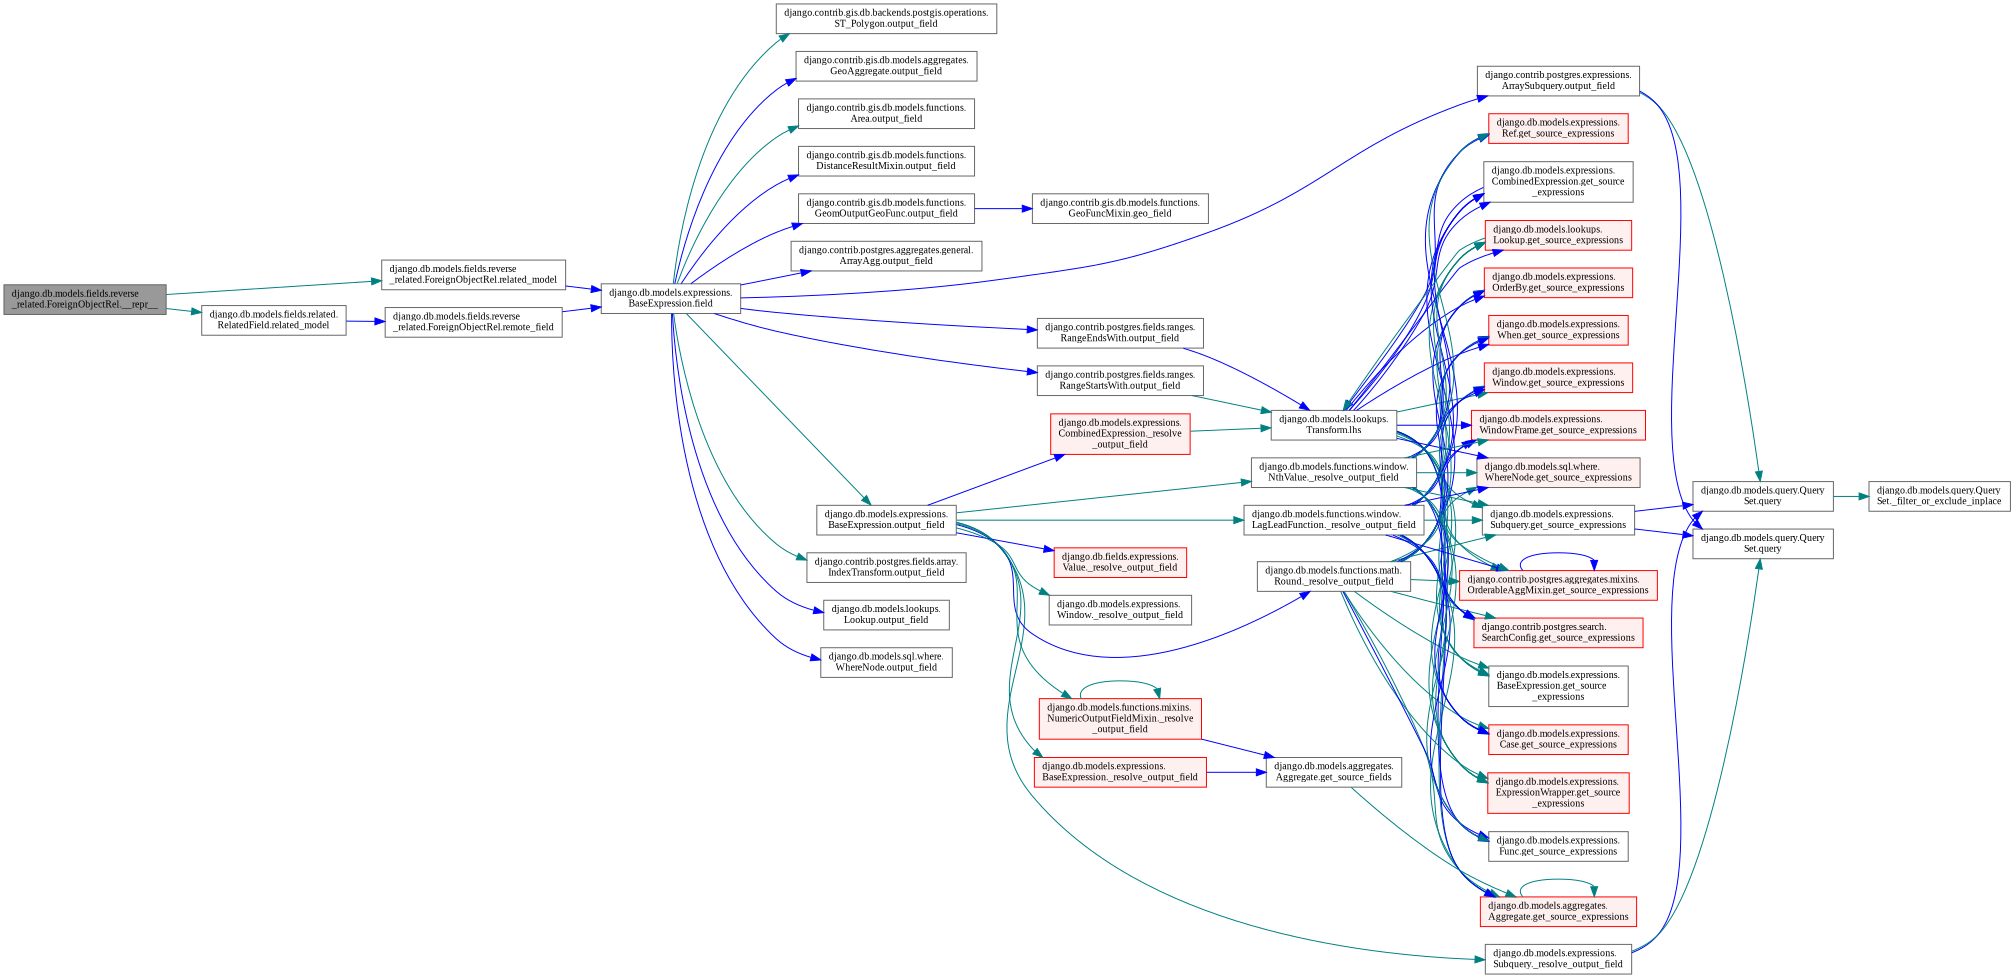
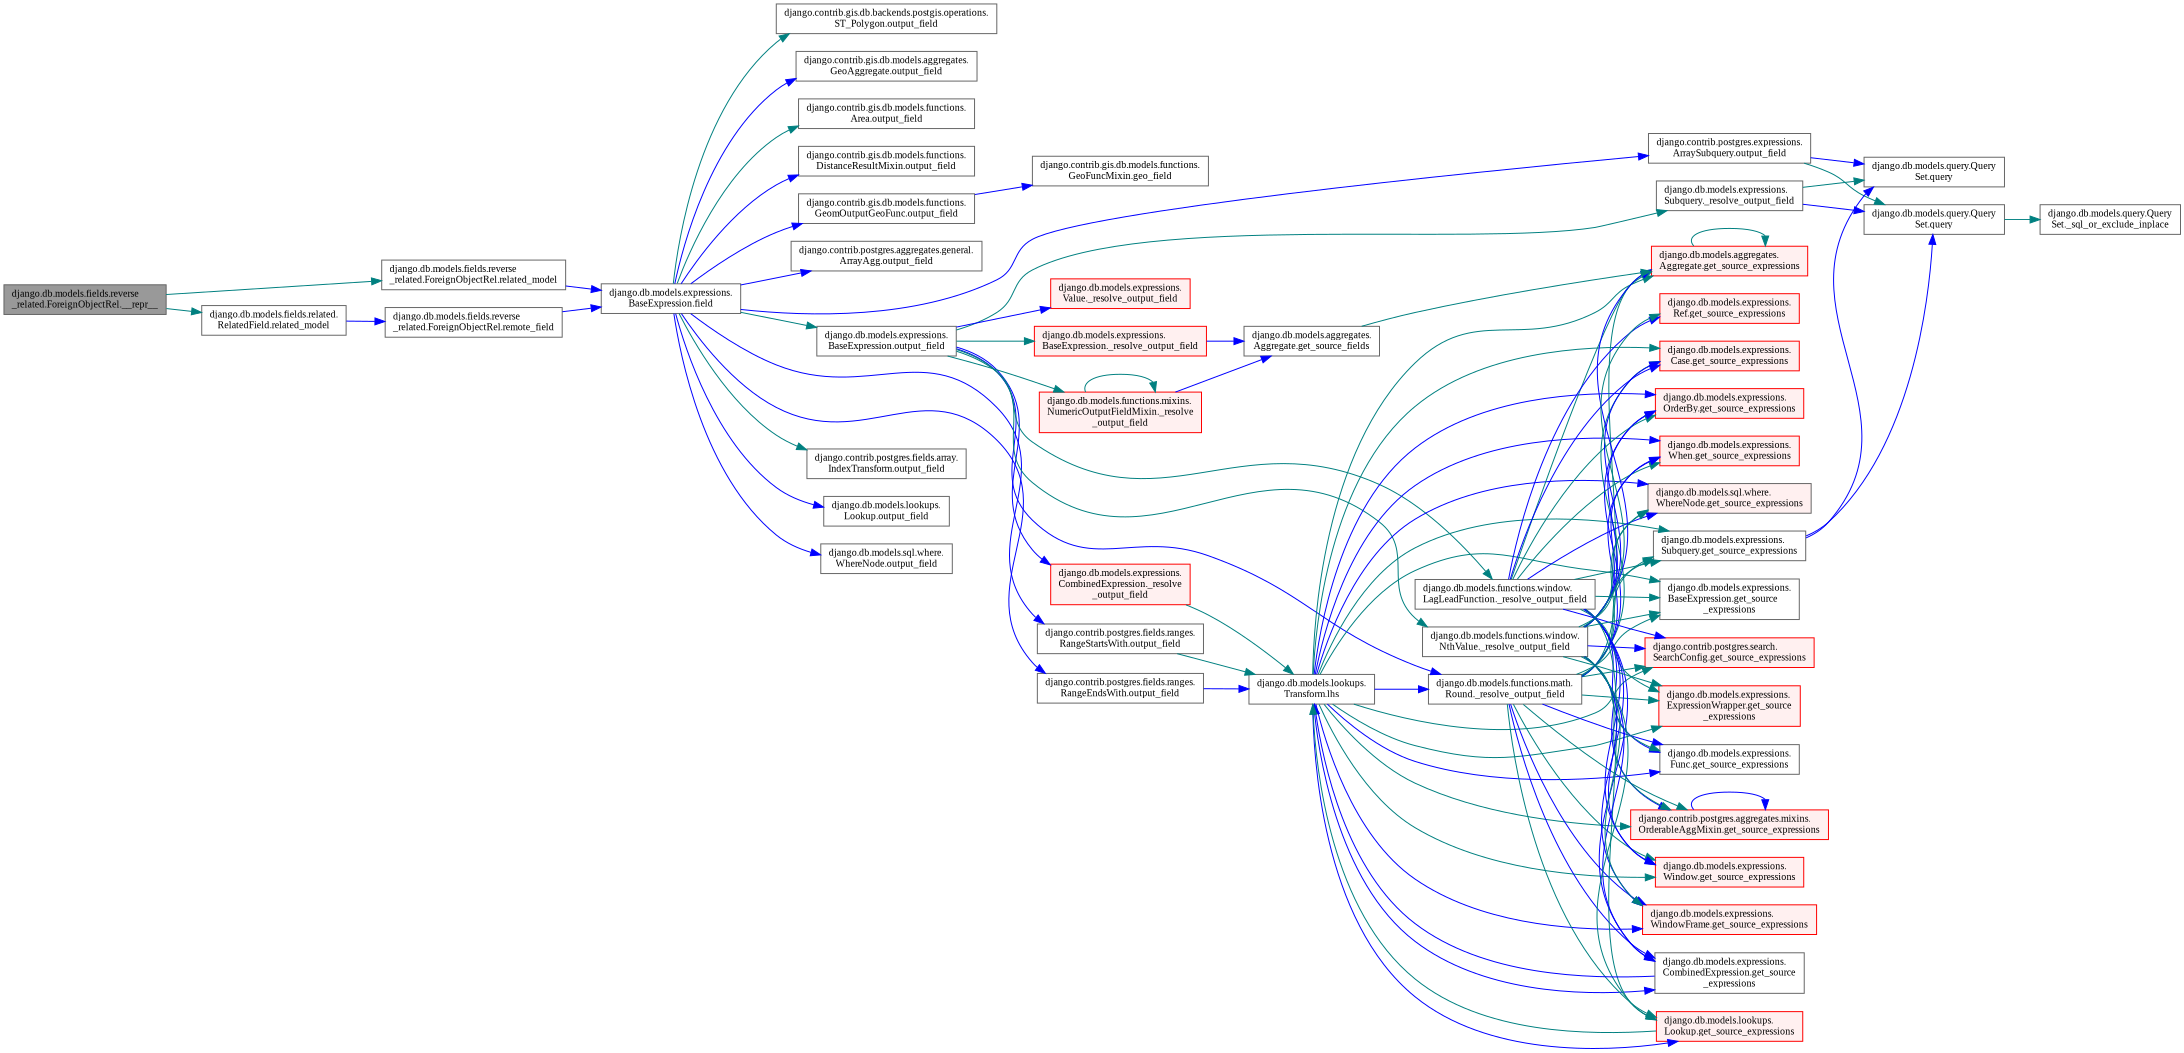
(1432, 278) -> (1396, 689)
(1940, 496) -> (2110, 220)
(1120, 563) -> (1120, 294)
(1120, 610) -> none
